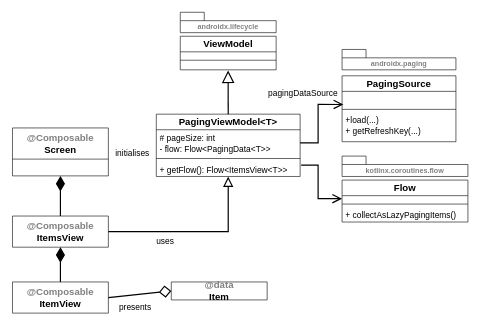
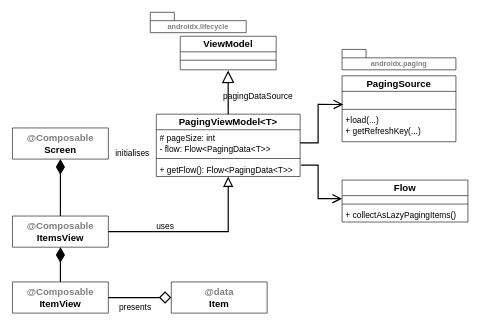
(228, 23) -> (198, 23)
(297, 90) -> (252, 93)
(60, 152) -> (60, 144)
(405, 167) -> none
(226, 170) -> (229, 170)
(165, 242) -> (165, 227)
(219, 291) -> (219, 298)
